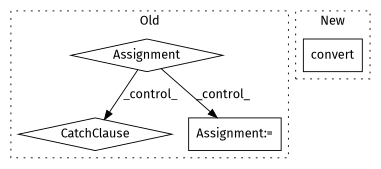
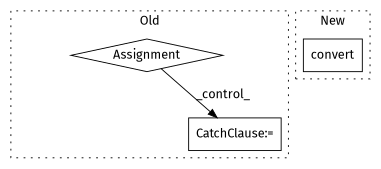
(95, 134) -> none
(235, 134) -> (235, 134)
